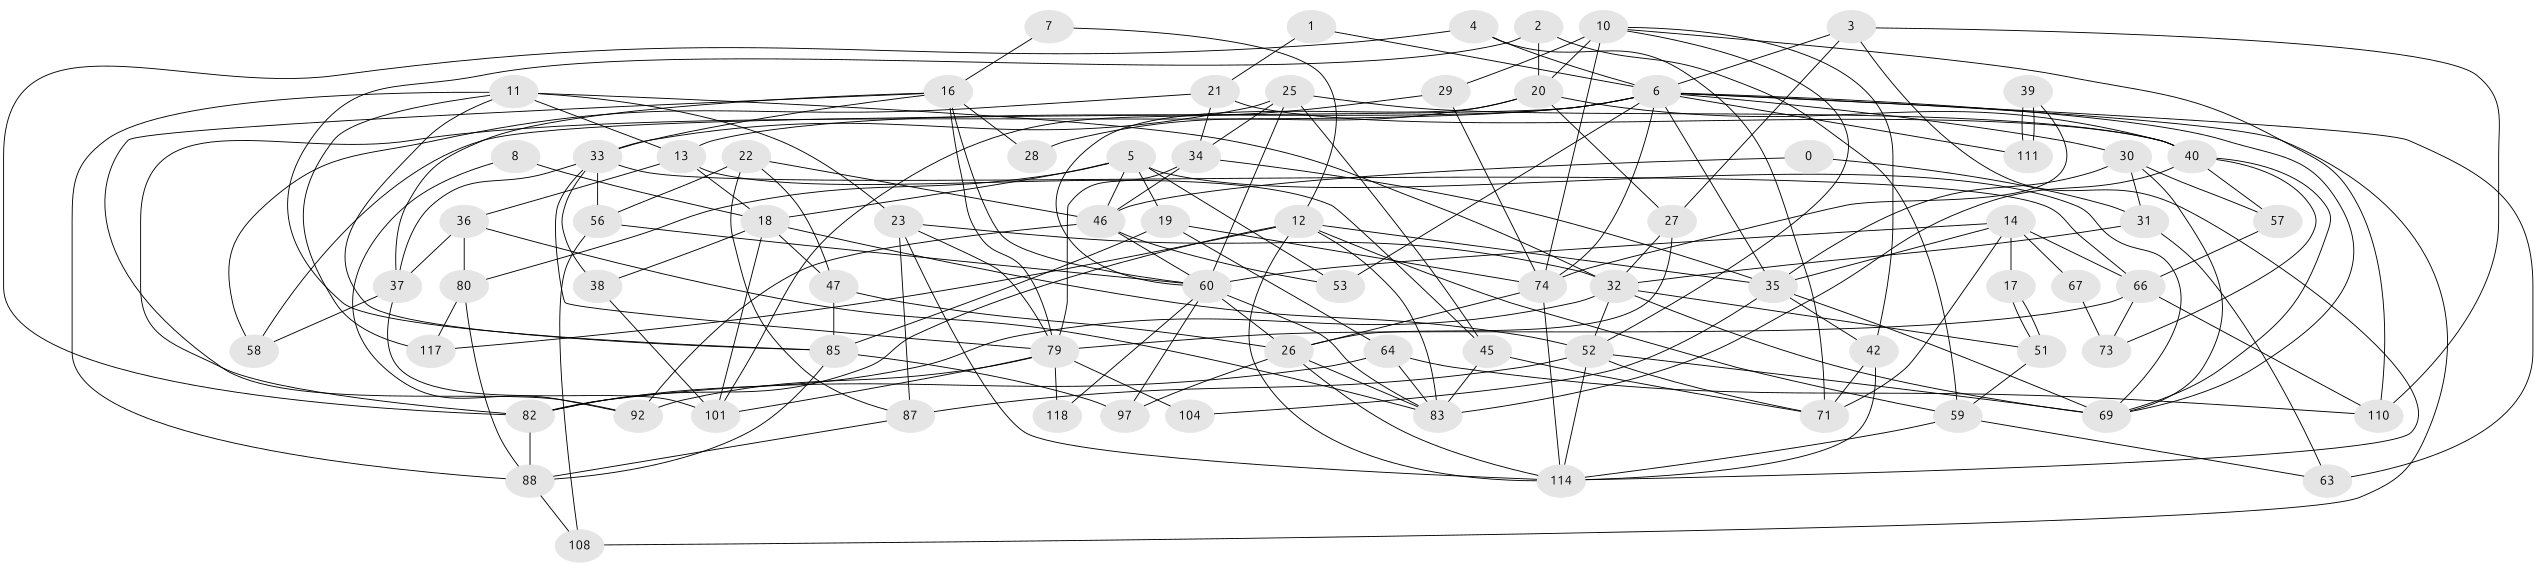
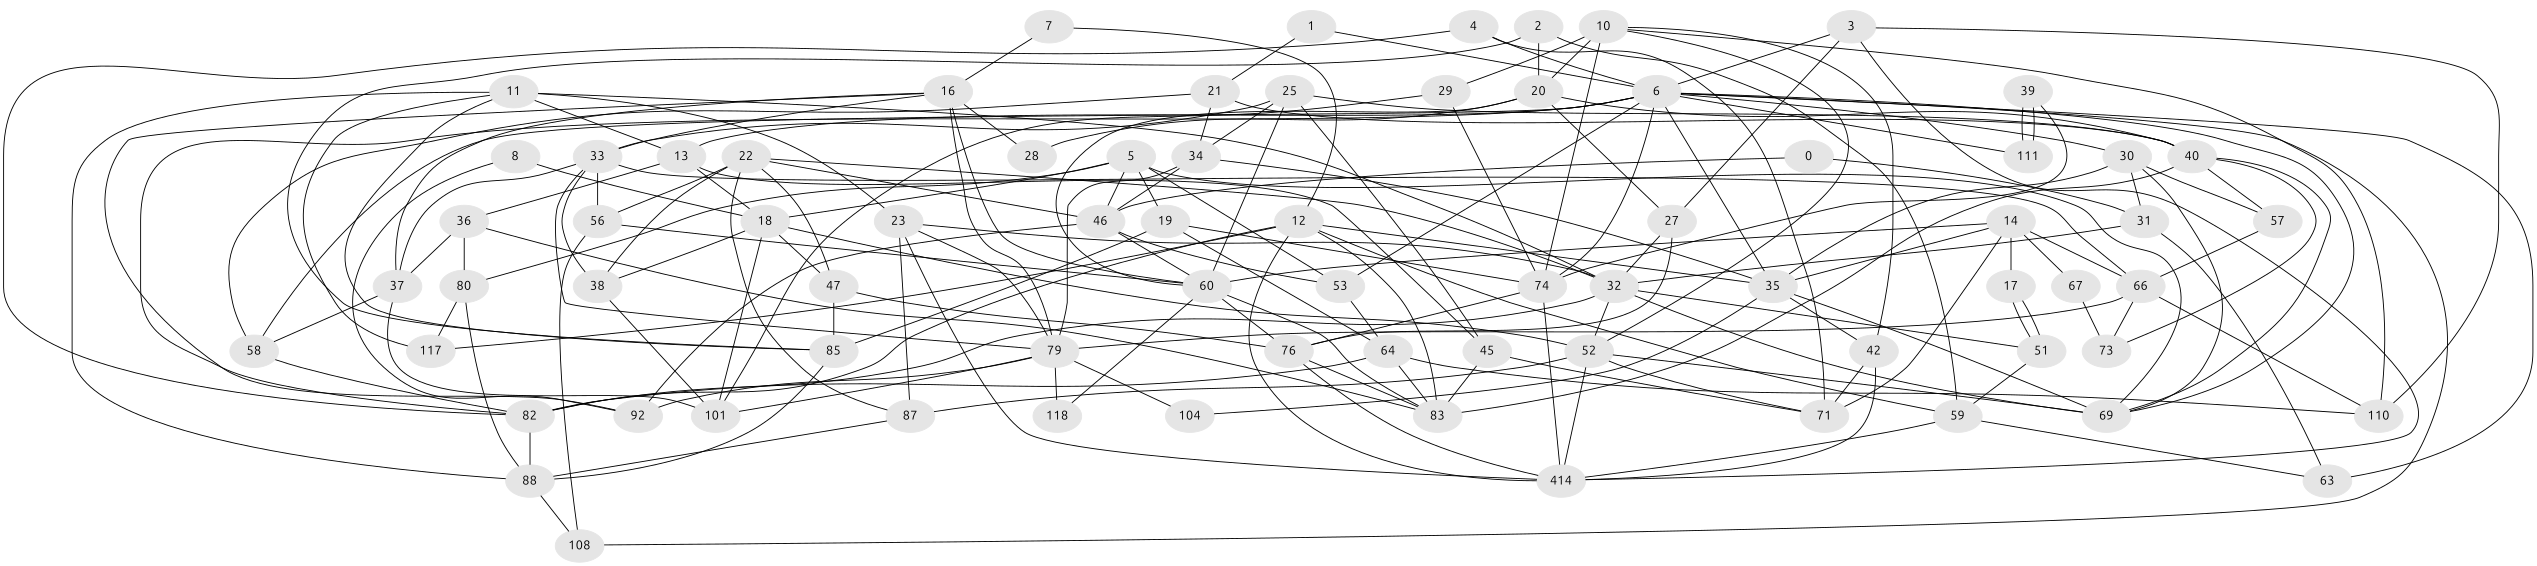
none -> (1271, 195)
none -> (661, 212)
none -> (1360, 313)
(1289, 351) -> (1289, 351)
none -> (390, 389)
(1125, 416) -> none
(1561, 481) -> (1561, 481)
